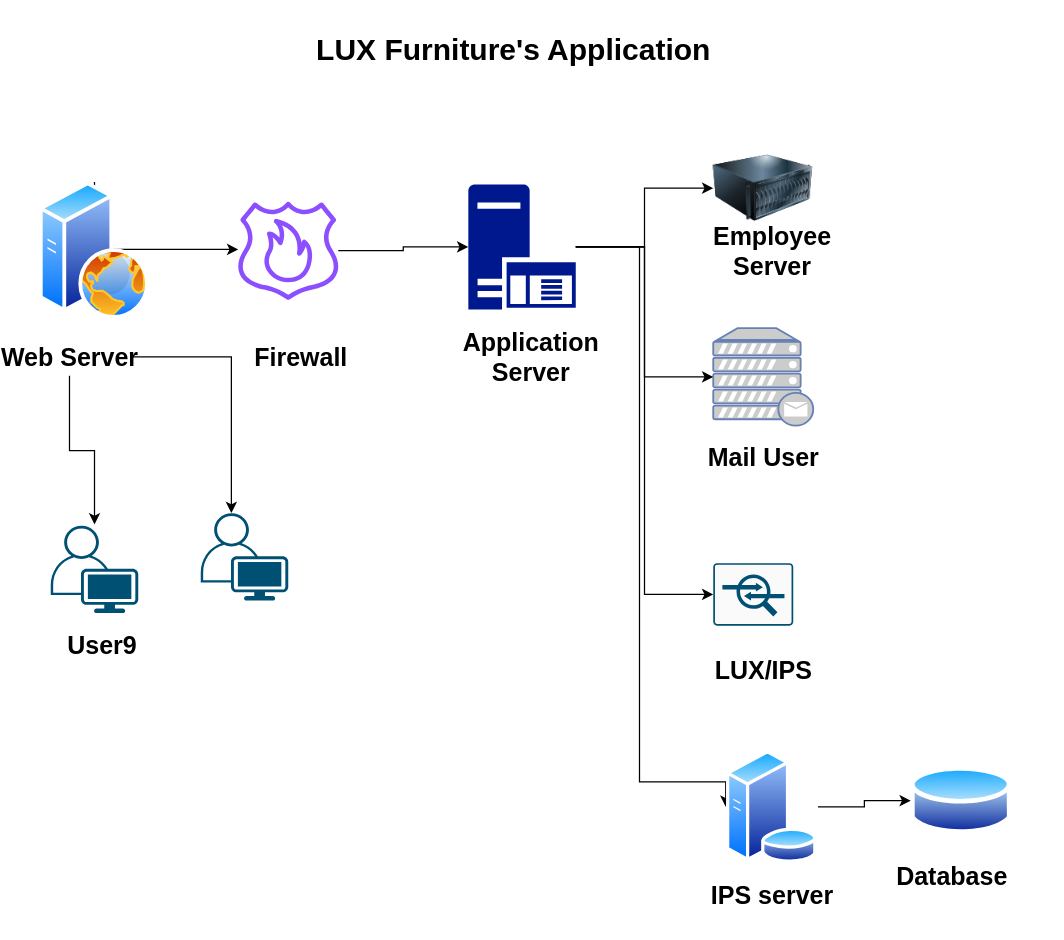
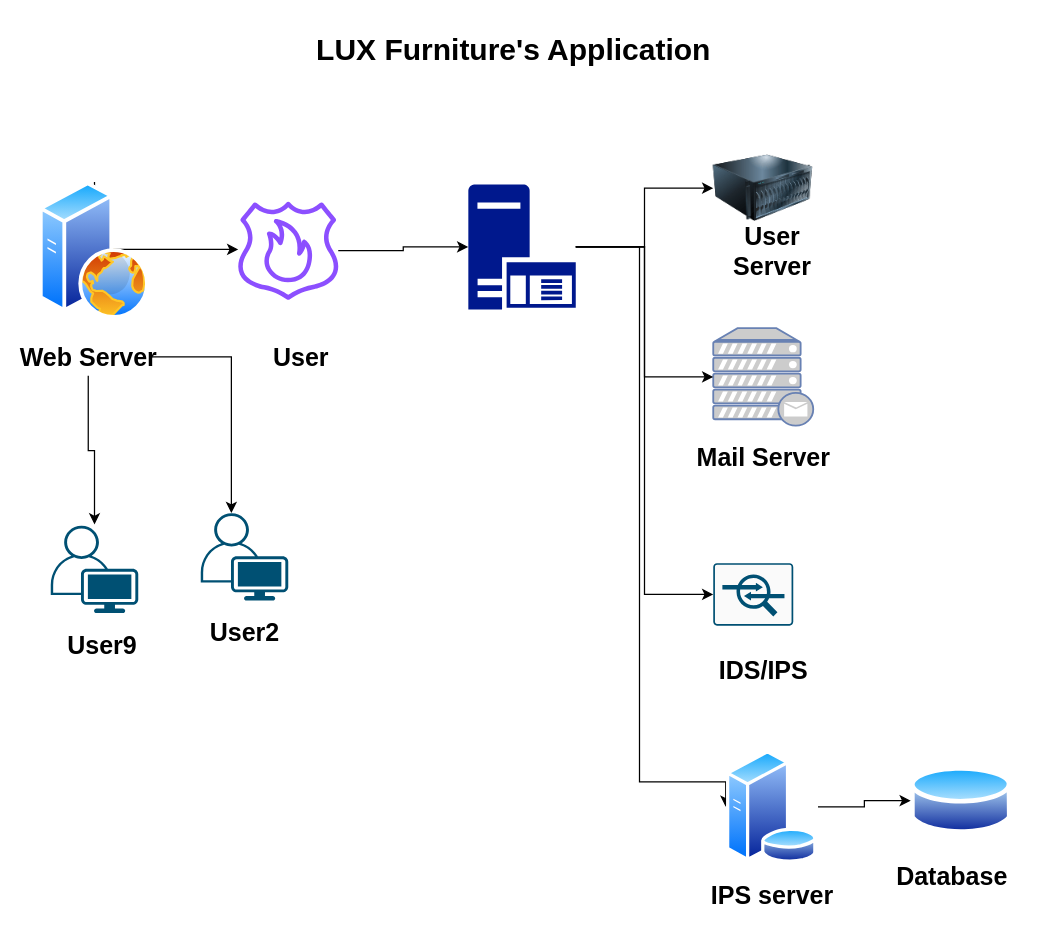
(773, 251) -> (773, 251)
(69, 357) -> (88, 357)
(301, 357) -> (301, 357)
(531, 357) -> none
(764, 457) -> (764, 457)
none -> (244, 632)
(764, 669) -> (764, 669)
